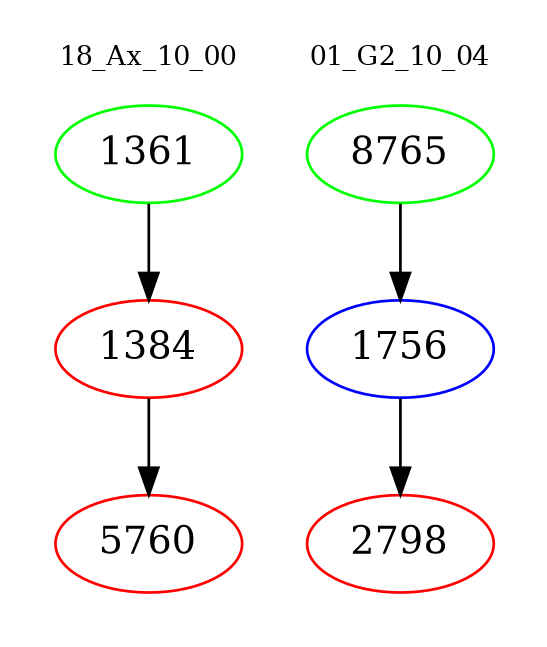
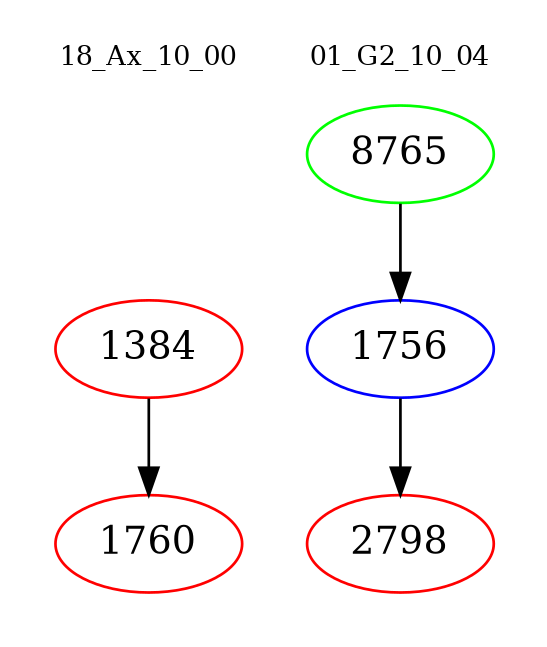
(149, 154) -> none
(149, 544) -> (149, 544)
